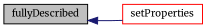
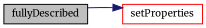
(110, 21) -> (100, 8)
